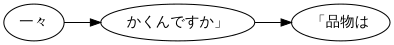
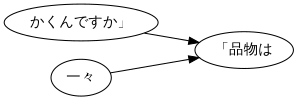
(77, 22) -> (150, 66)
